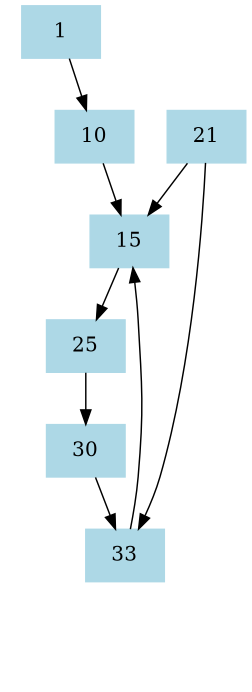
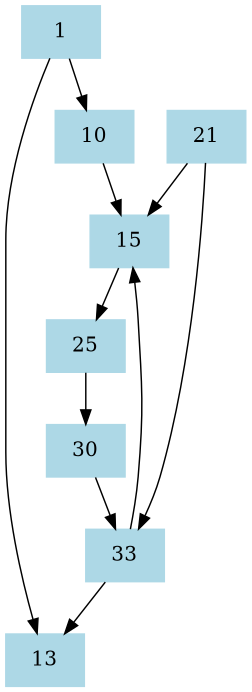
none -> (45, 660)
